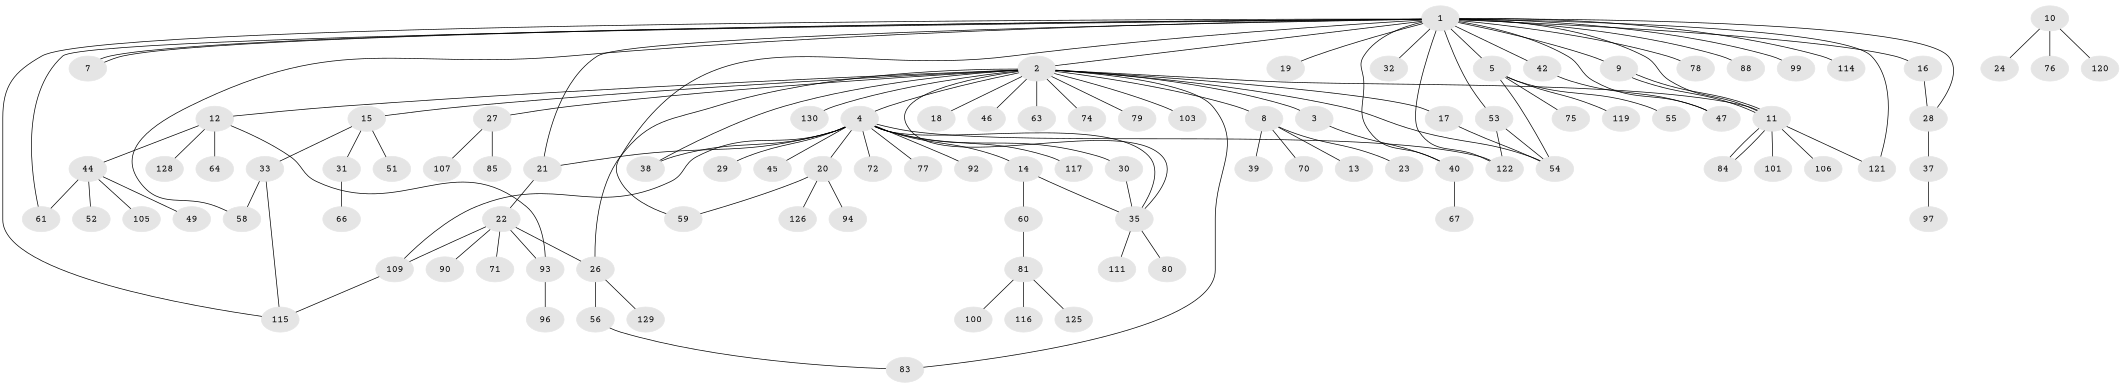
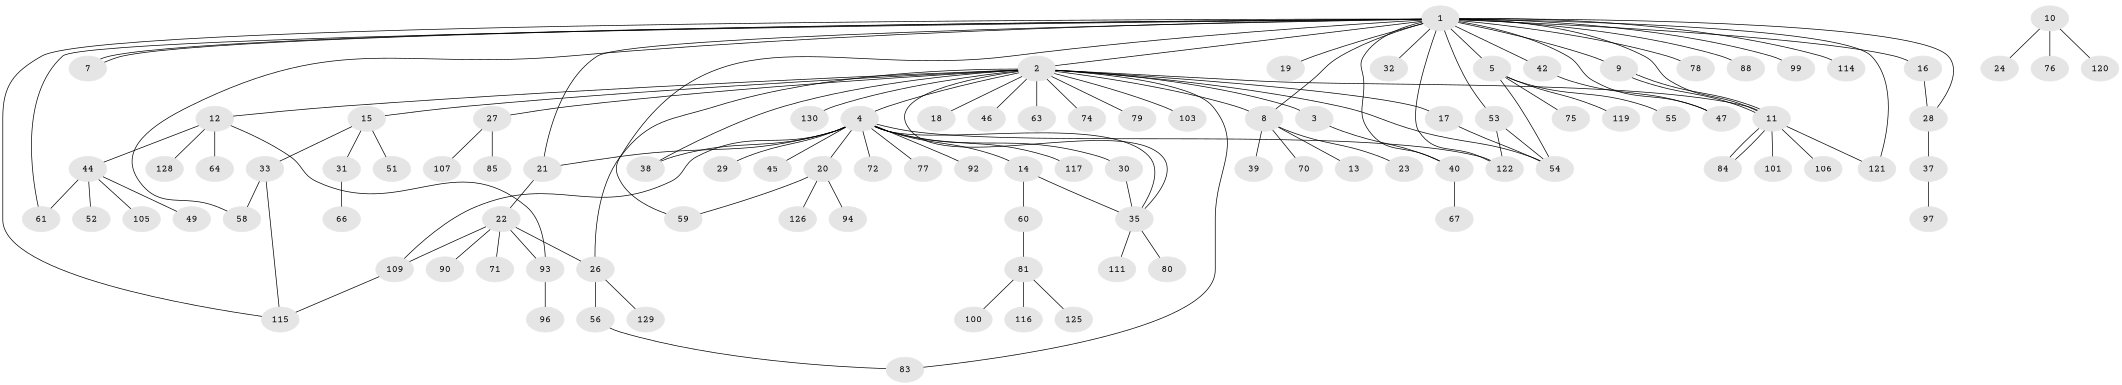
none -> (1343, 55)
